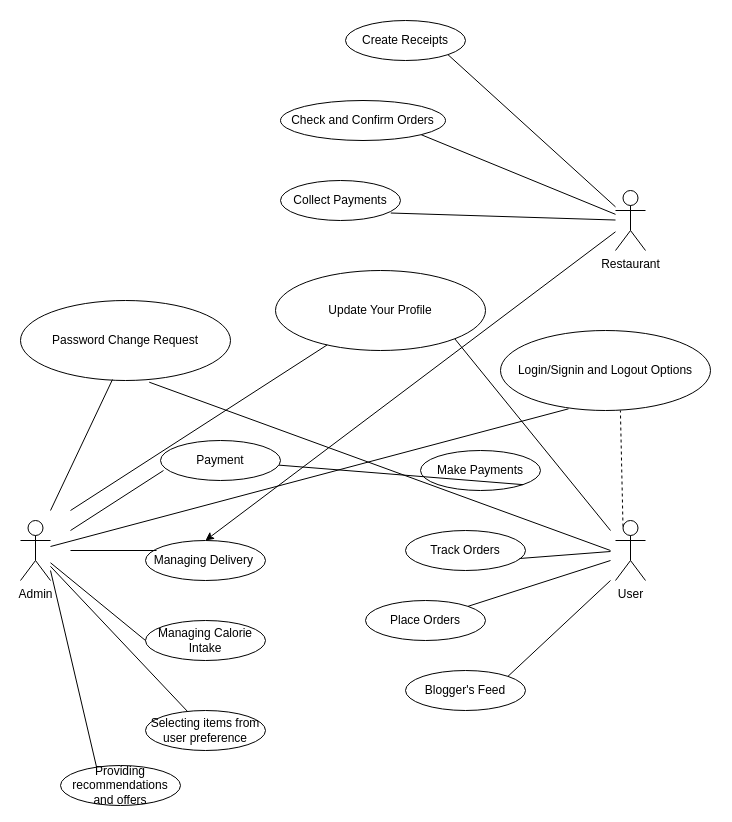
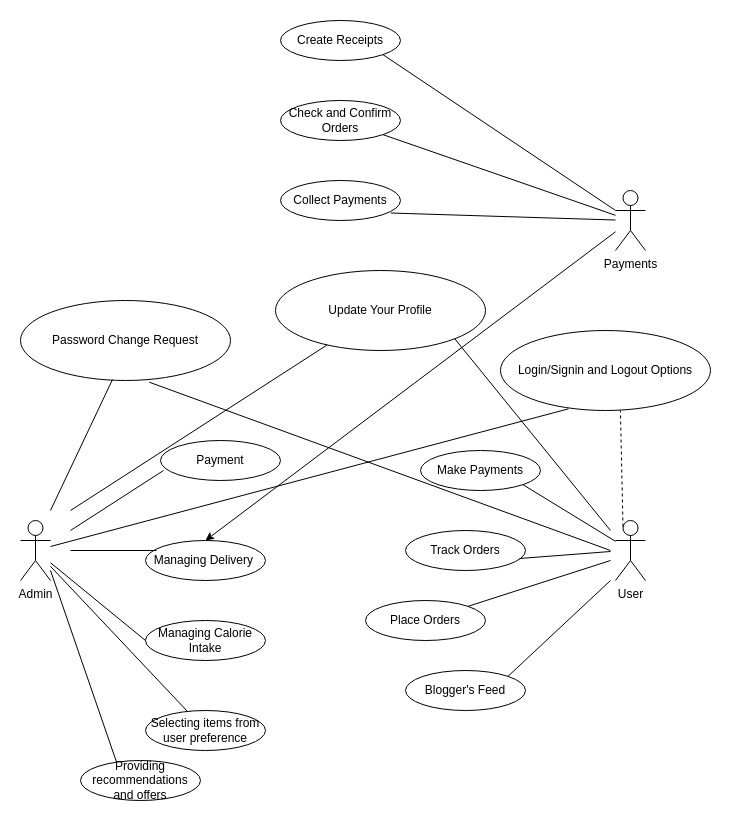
(406, 41) -> (341, 41)
(363, 121) -> (341, 121)
(631, 265) -> (631, 265)
(340, 470) -> (568, 512)
(121, 786) -> (141, 781)
